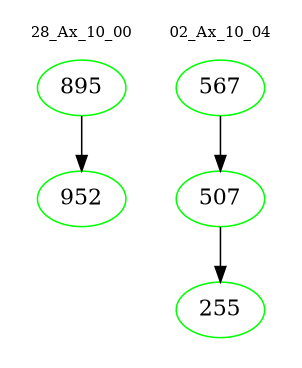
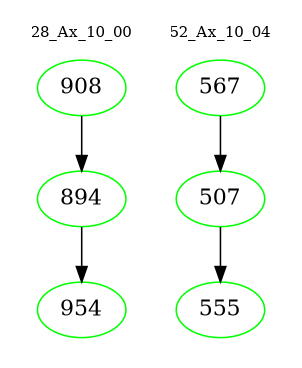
(220, 33) -> (220, 33)
none -> (82, 88)
(82, 88) -> (82, 199)
(82, 199) -> (82, 310)
(220, 310) -> (220, 310)
